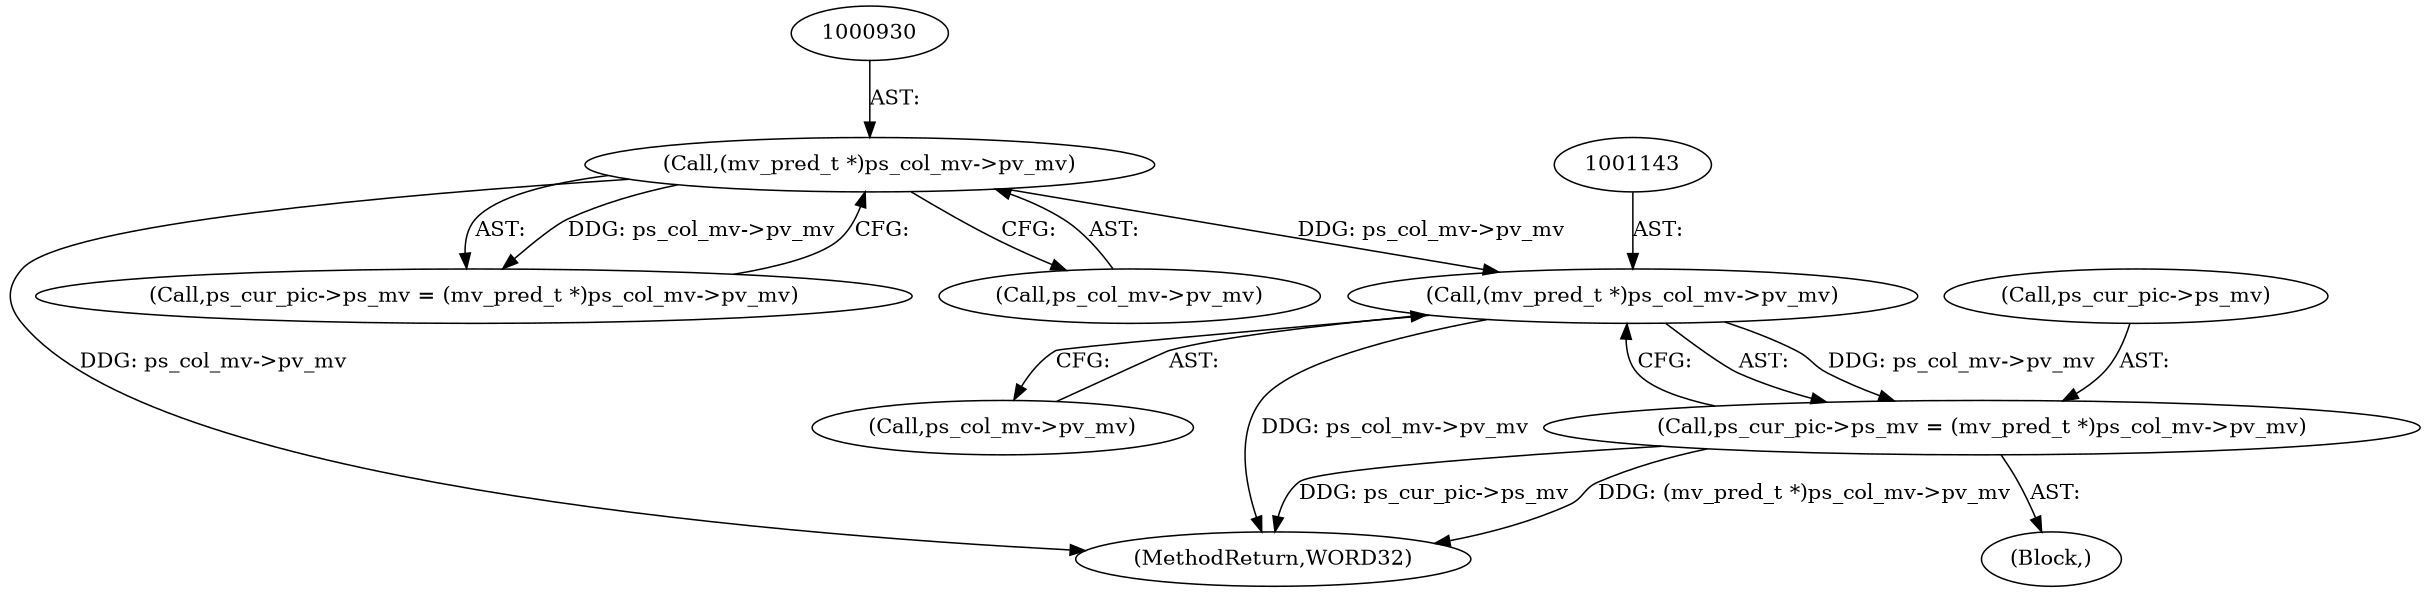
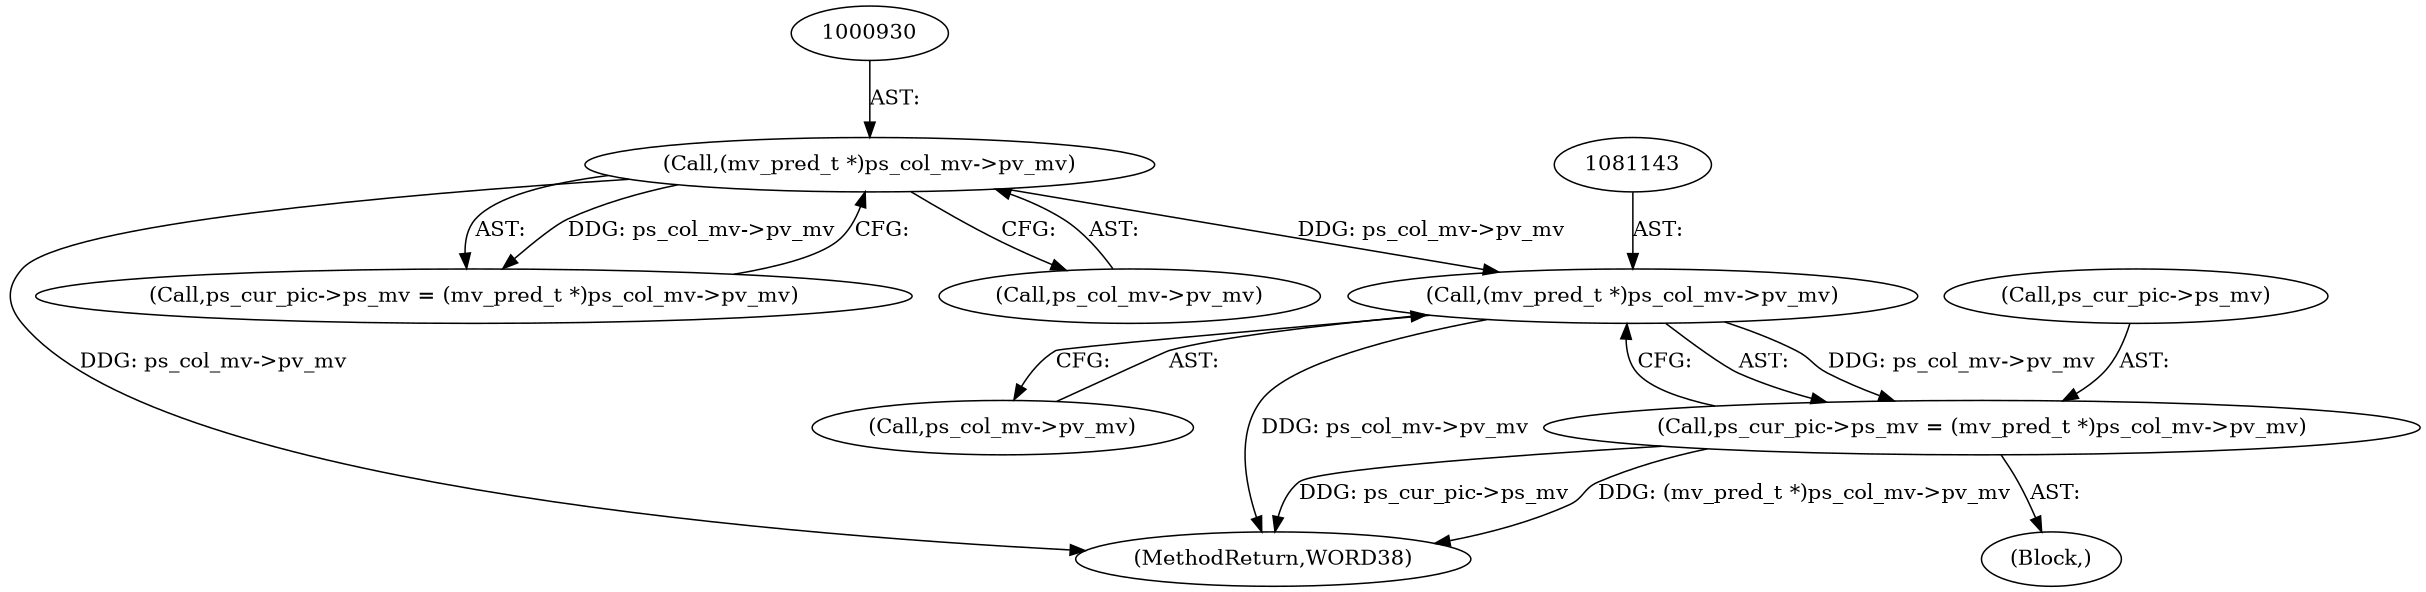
(1633, 165) -> (1633, 165)
(1273, 559) -> (1273, 559)
